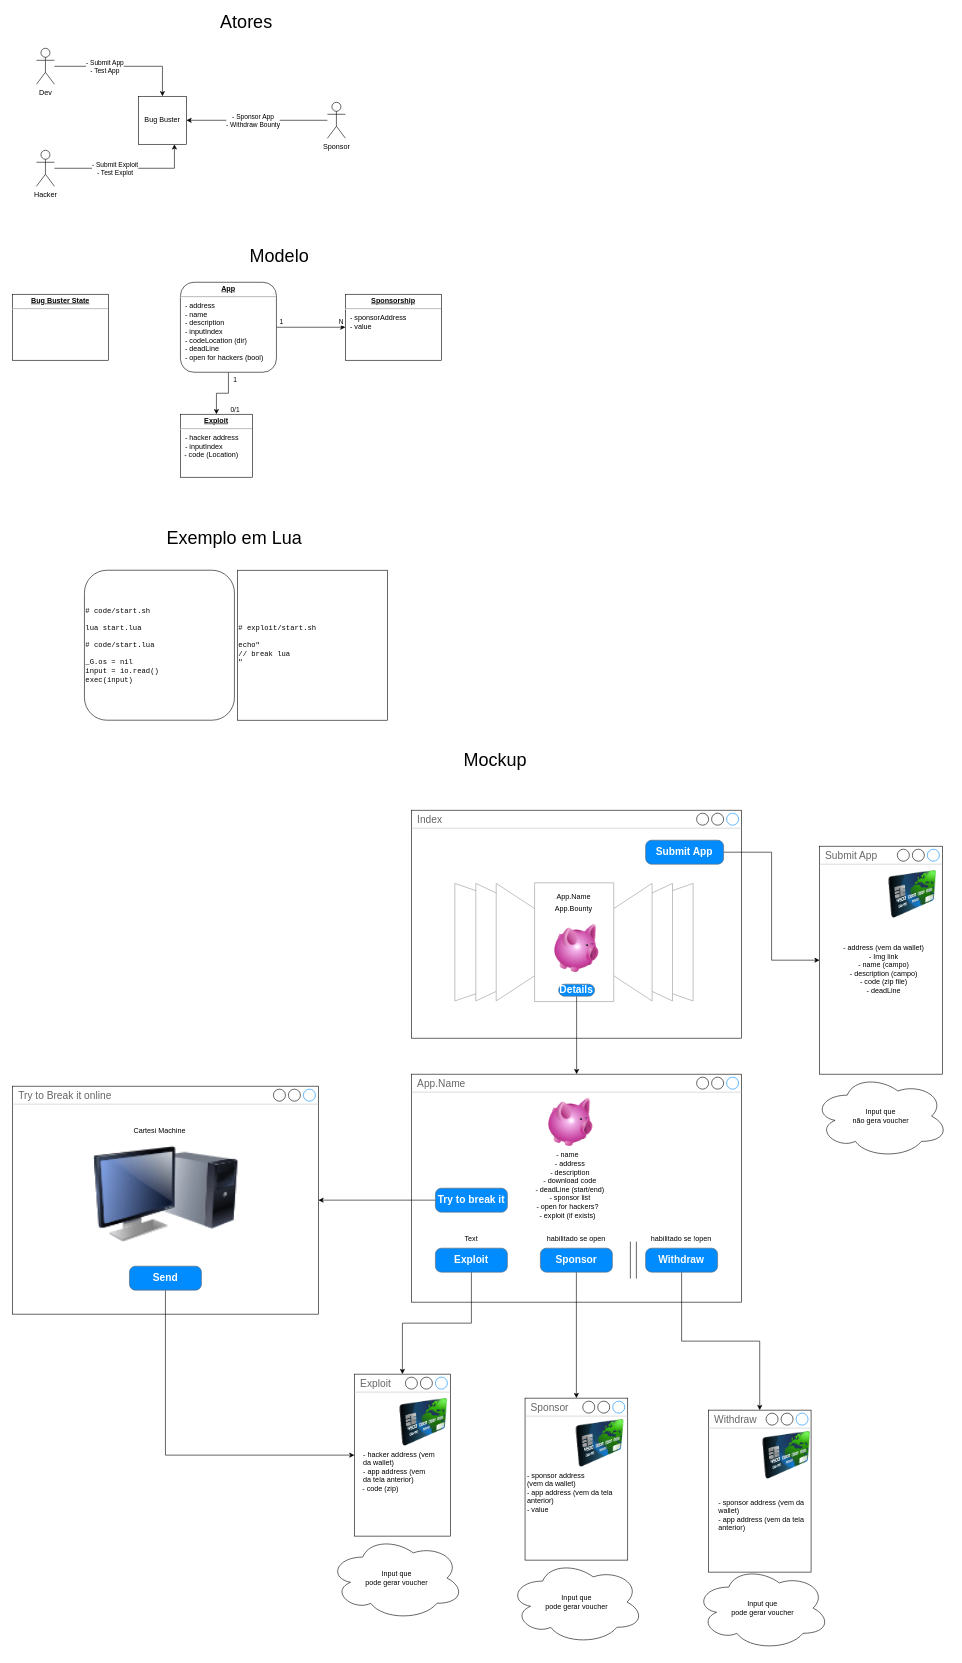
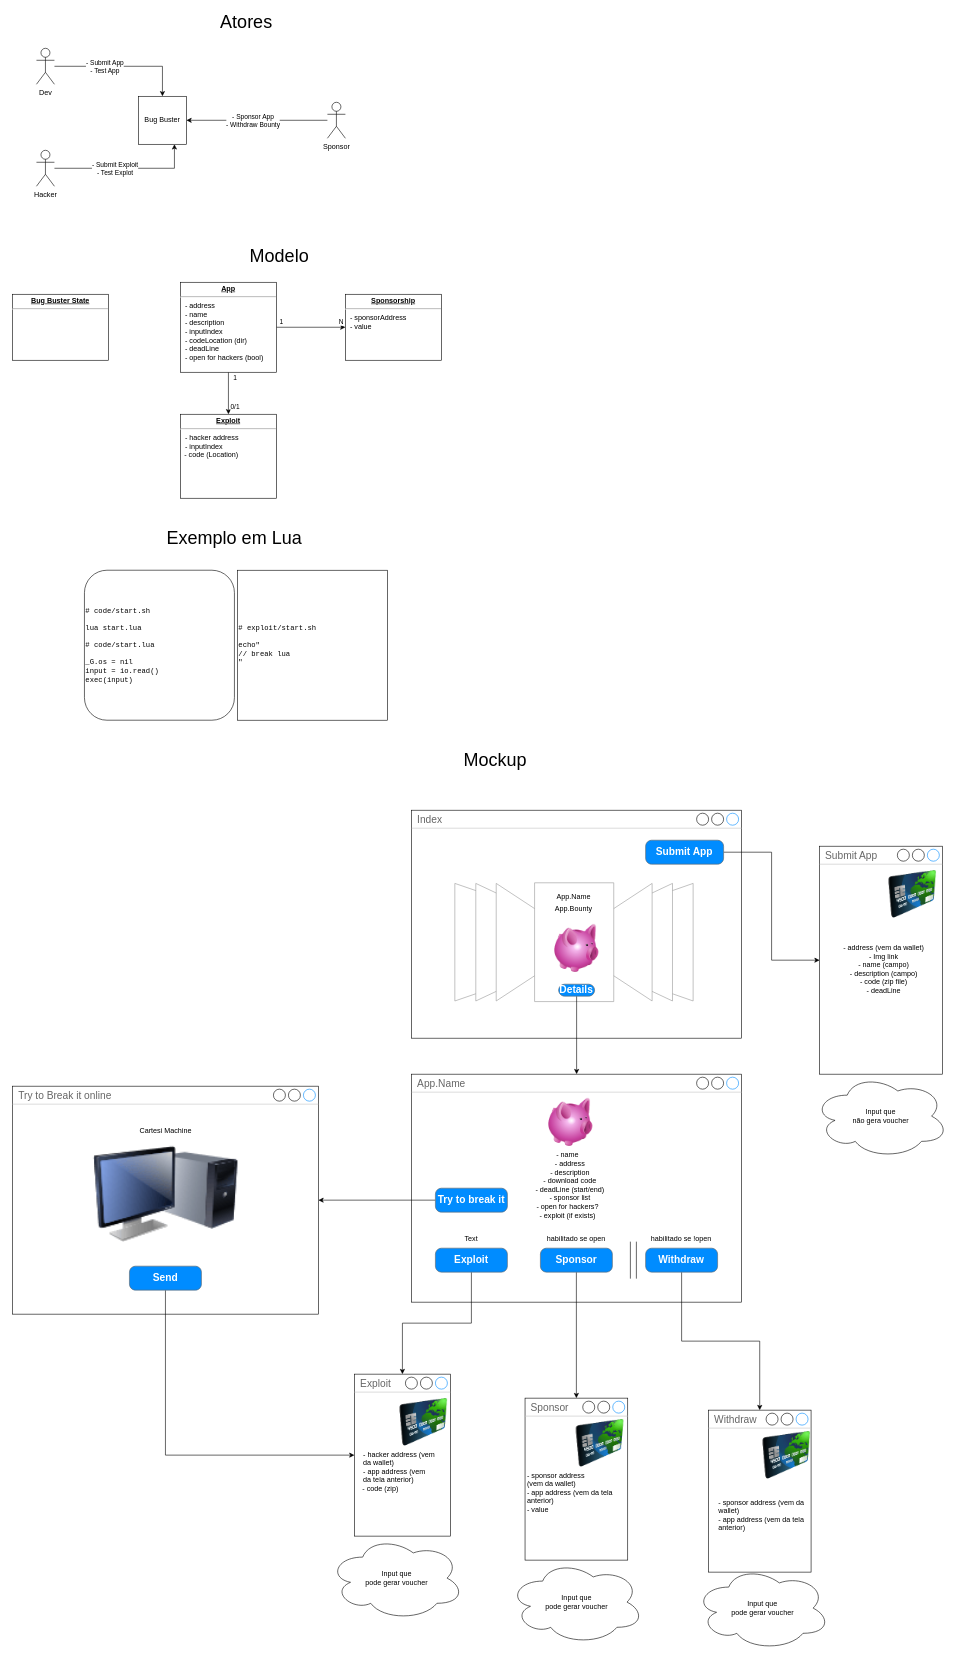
(228, 327) -> (228, 327)
(216, 446) -> (228, 456)
(159, 1131) -> (165, 1131)
